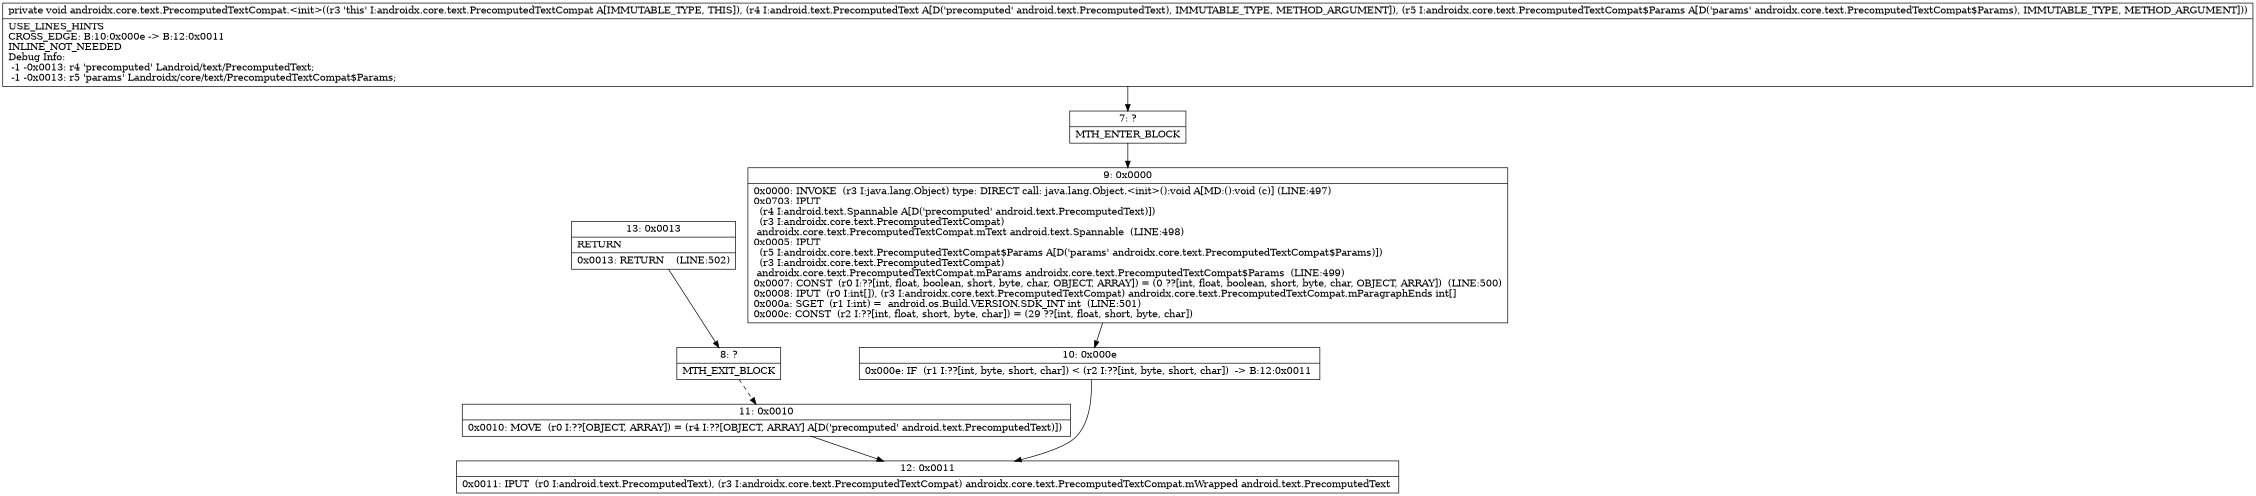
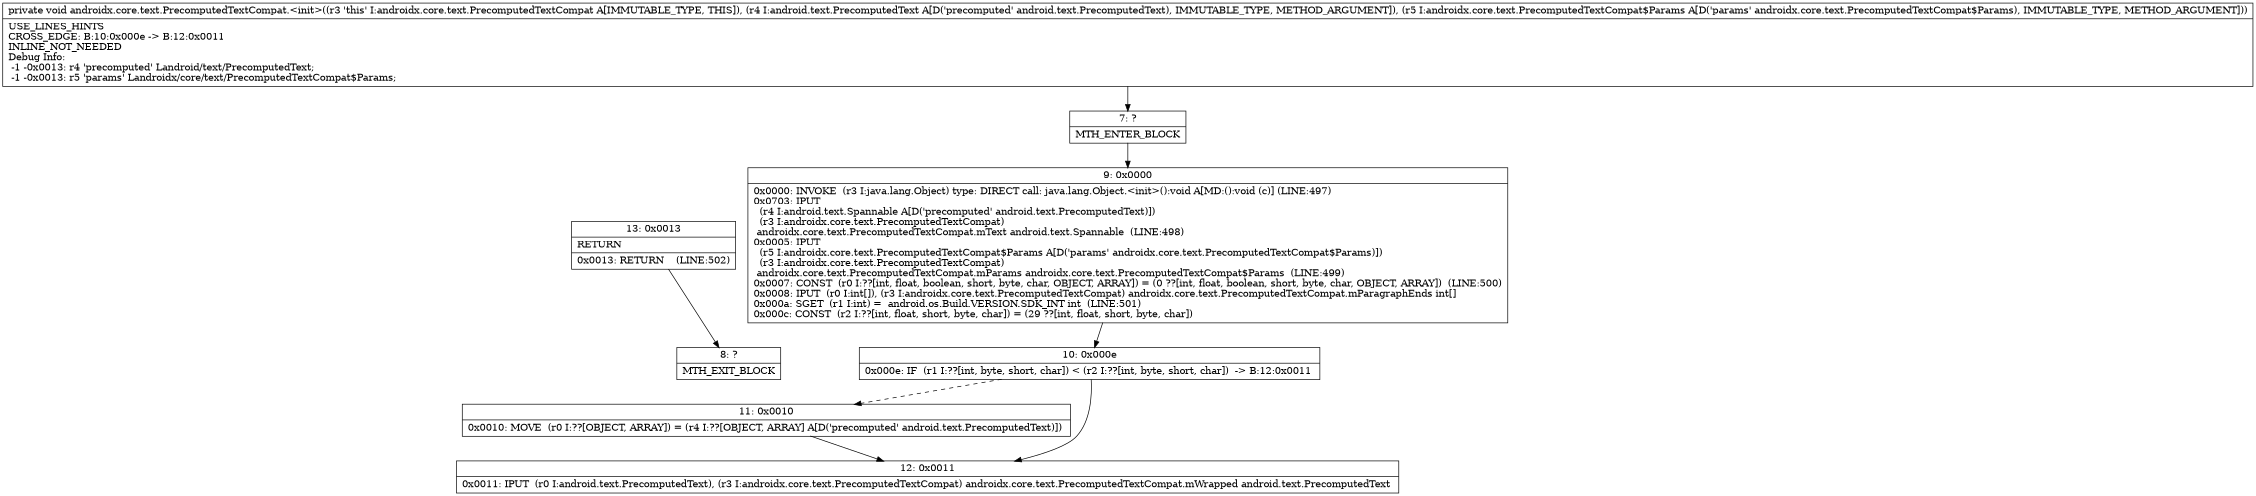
(746, 389) -> (931, 391)
